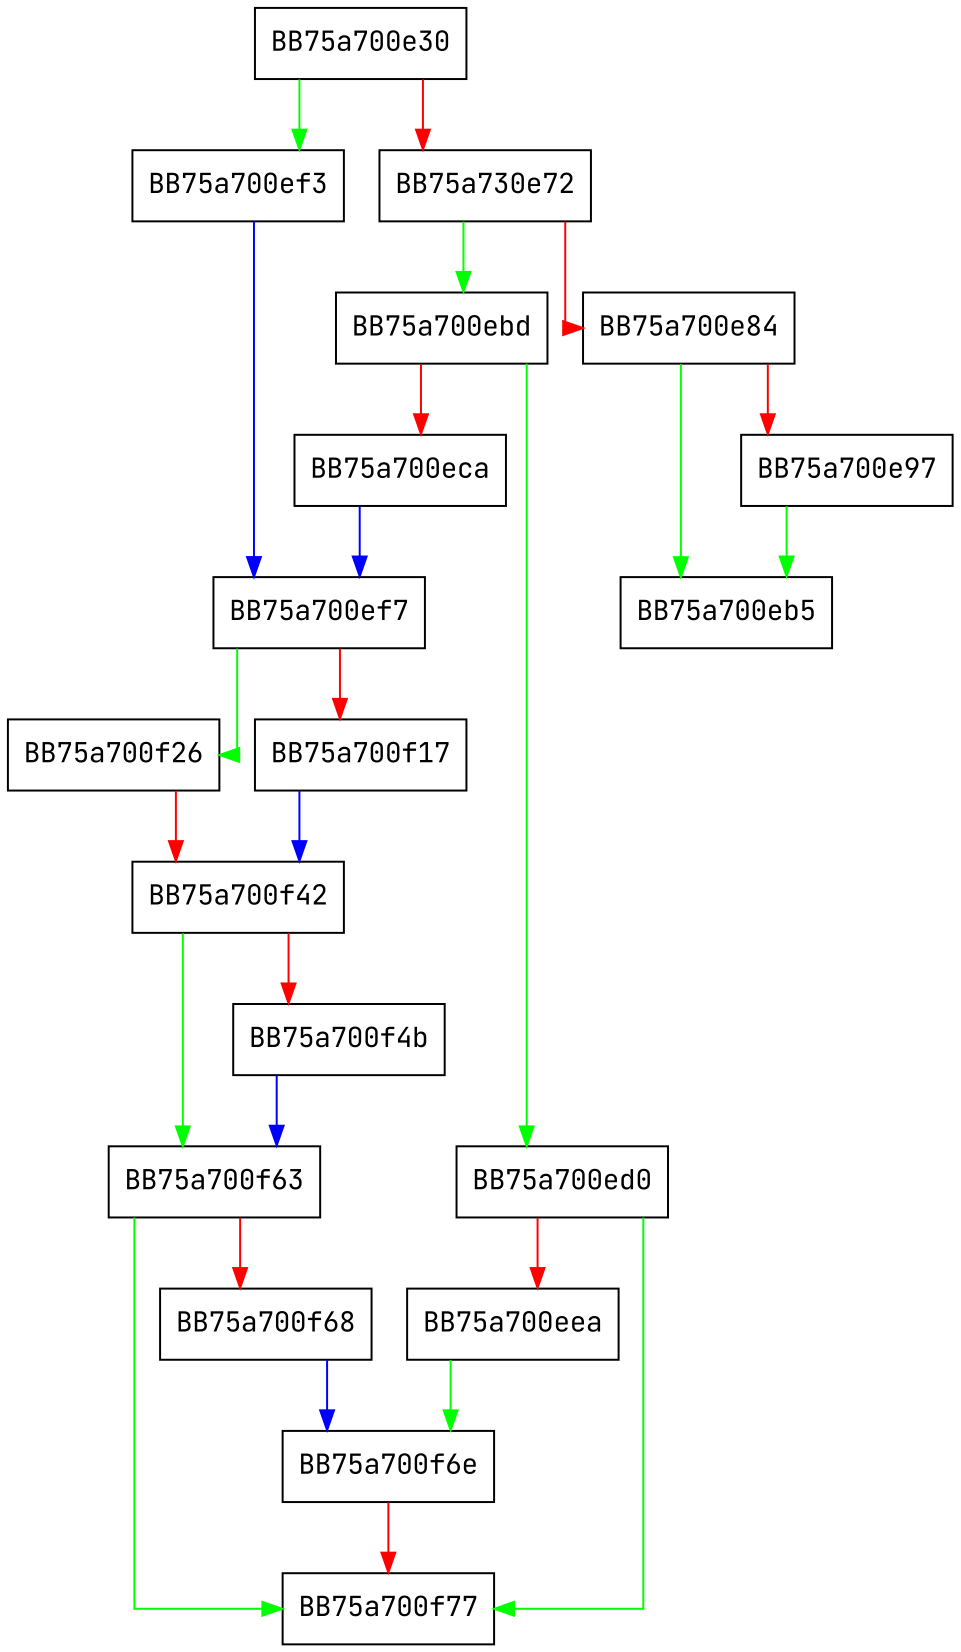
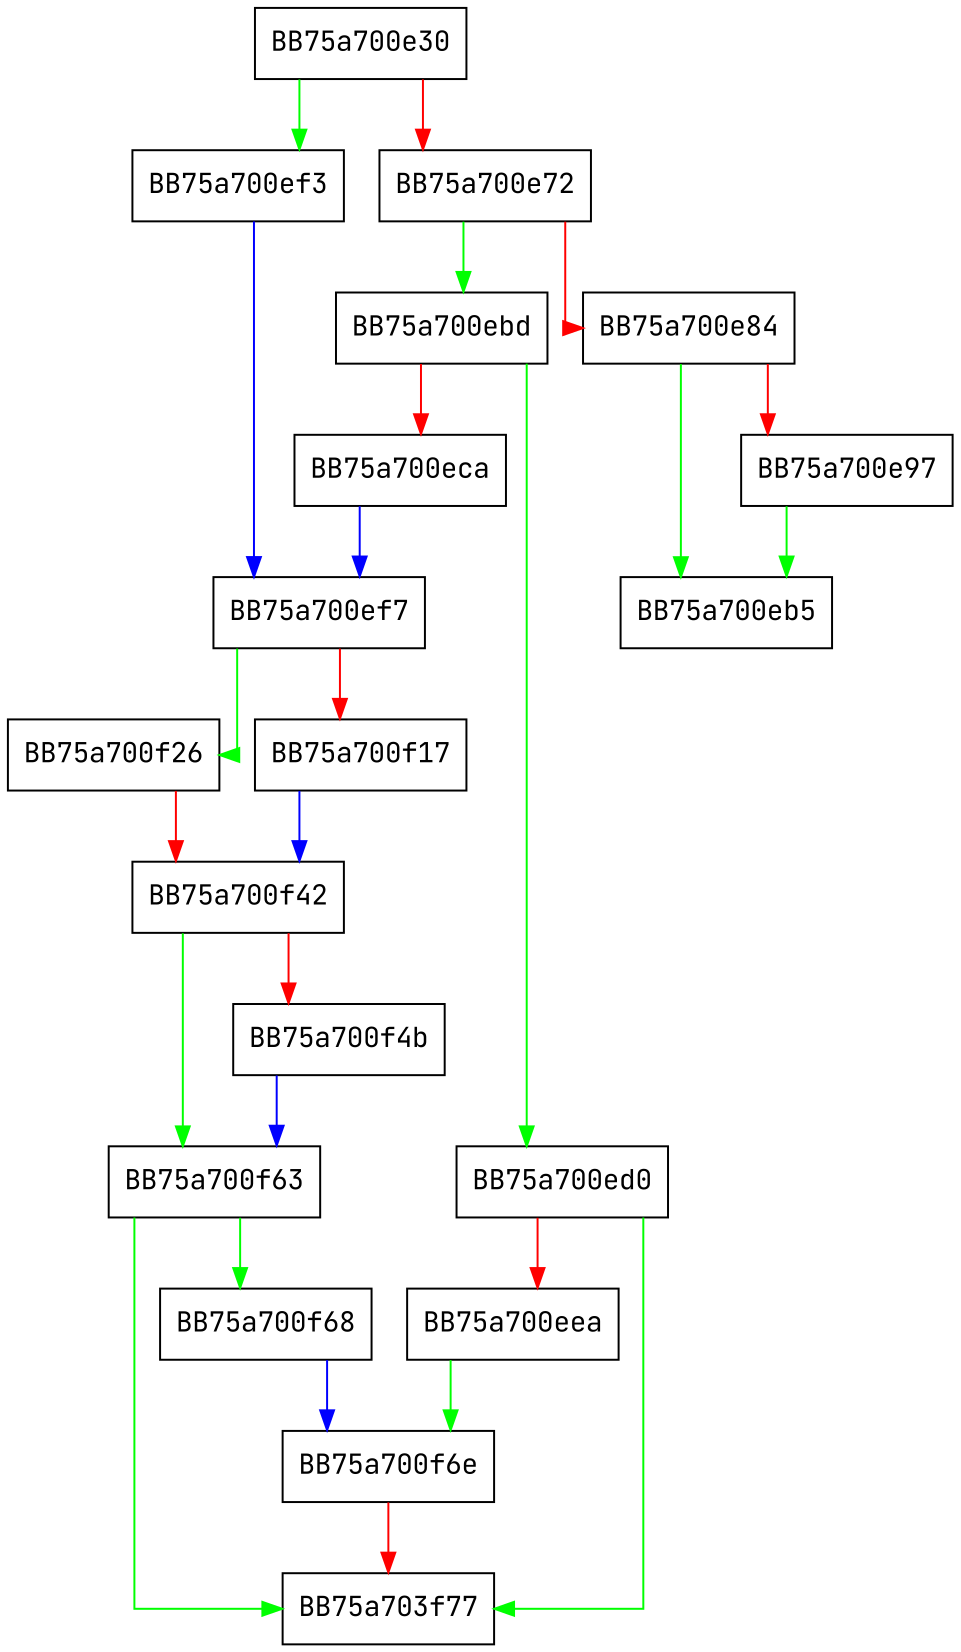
(485, 186) -> (485, 186)
(240, 1243) -> (240, 1243)
(388, 1609) -> (388, 1609)
